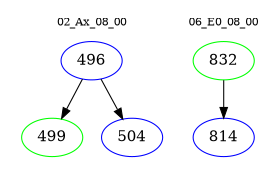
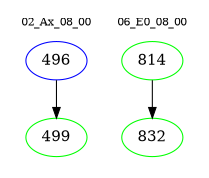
(224, 94) -> (152, 94)
(132, 137) -> none
(224, 137) -> (152, 61)
